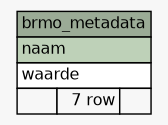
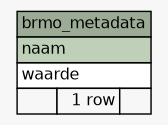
(93, 100) -> (93, 100)
